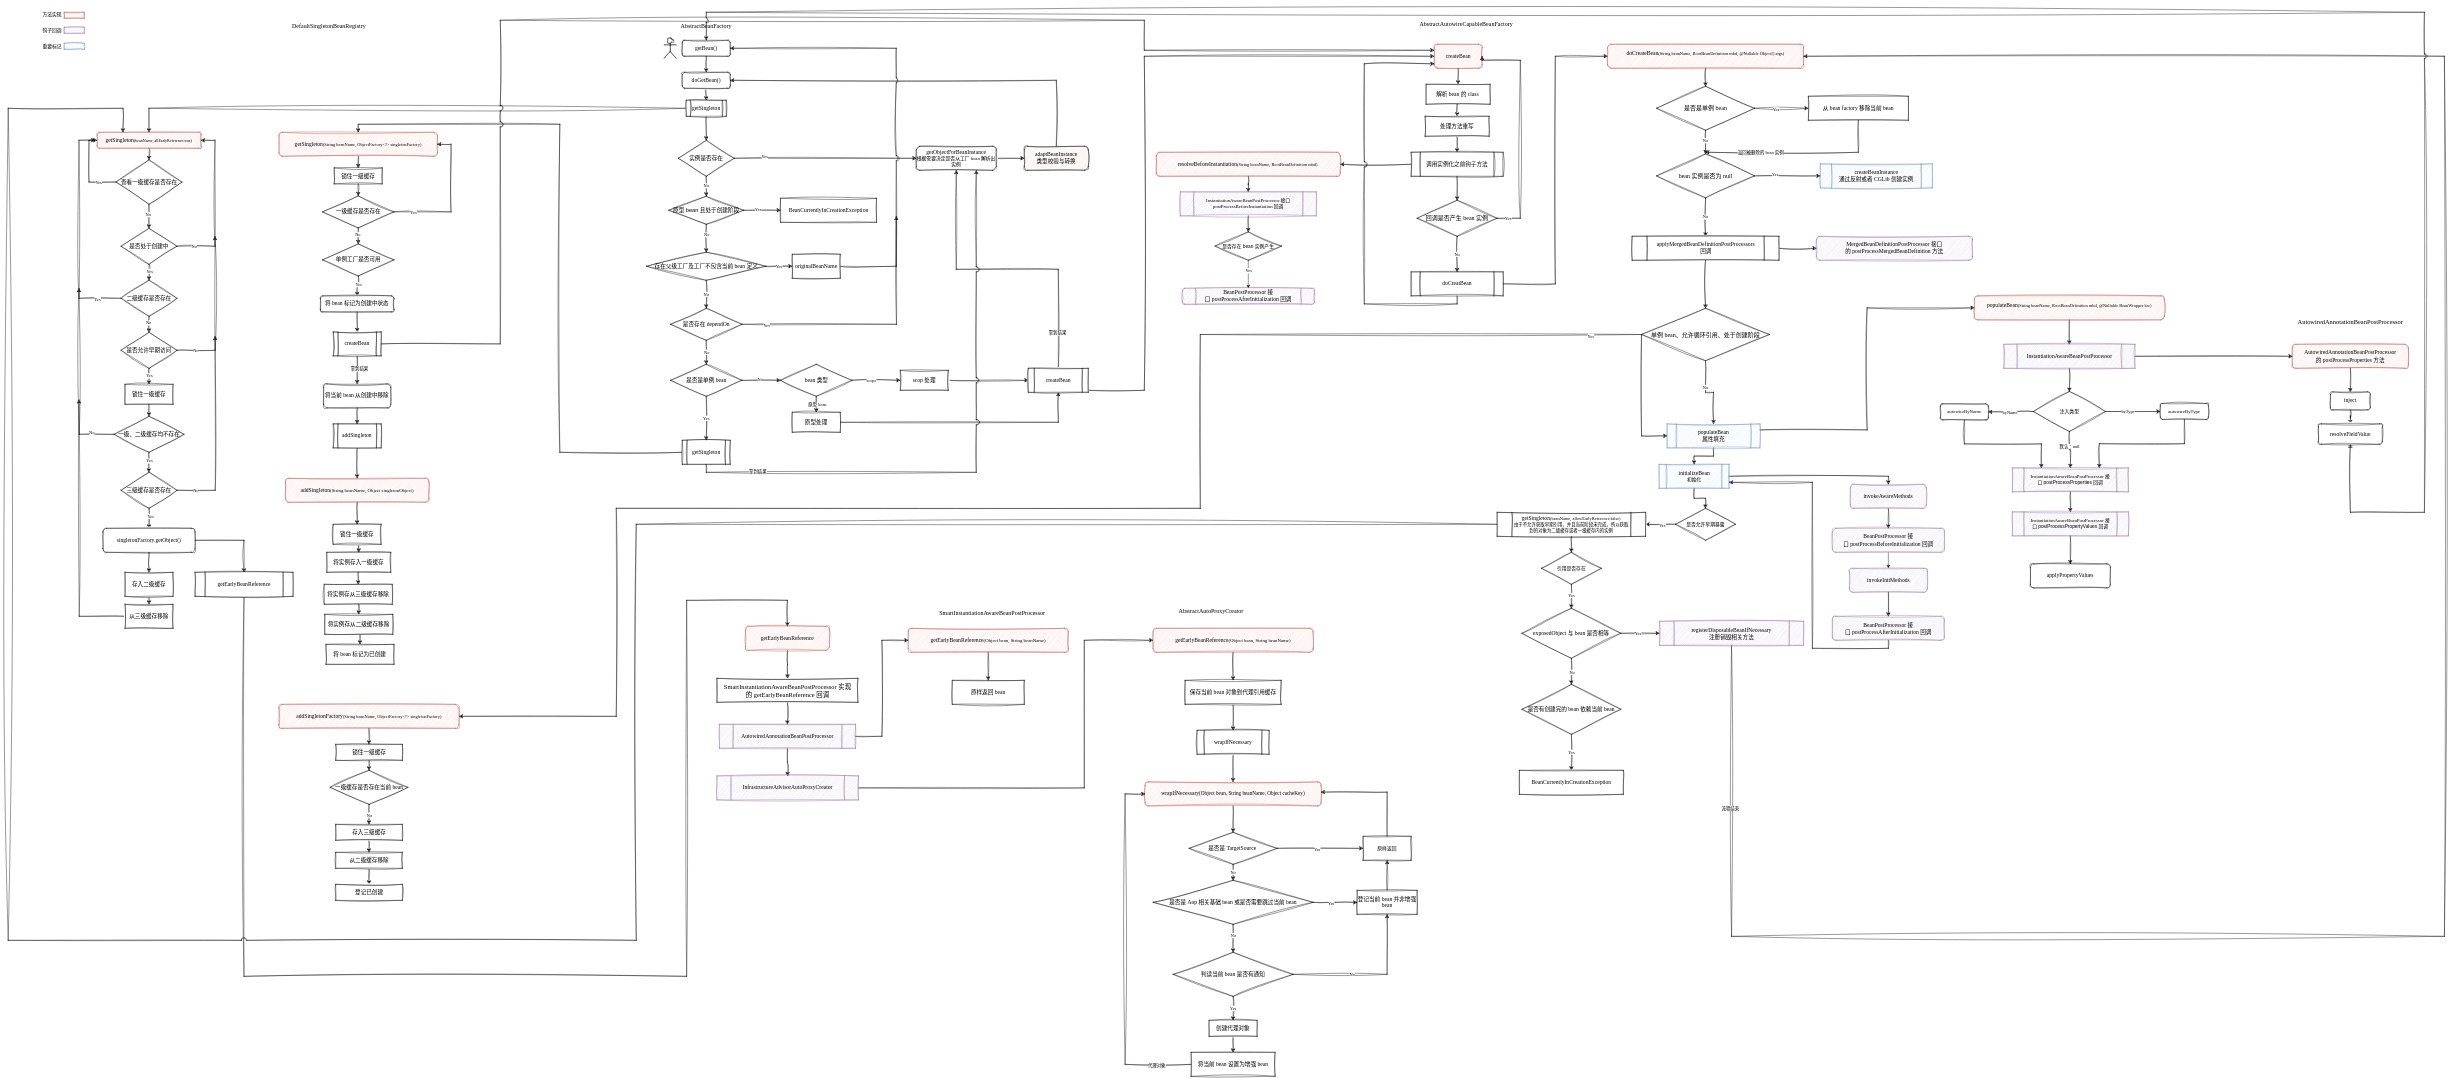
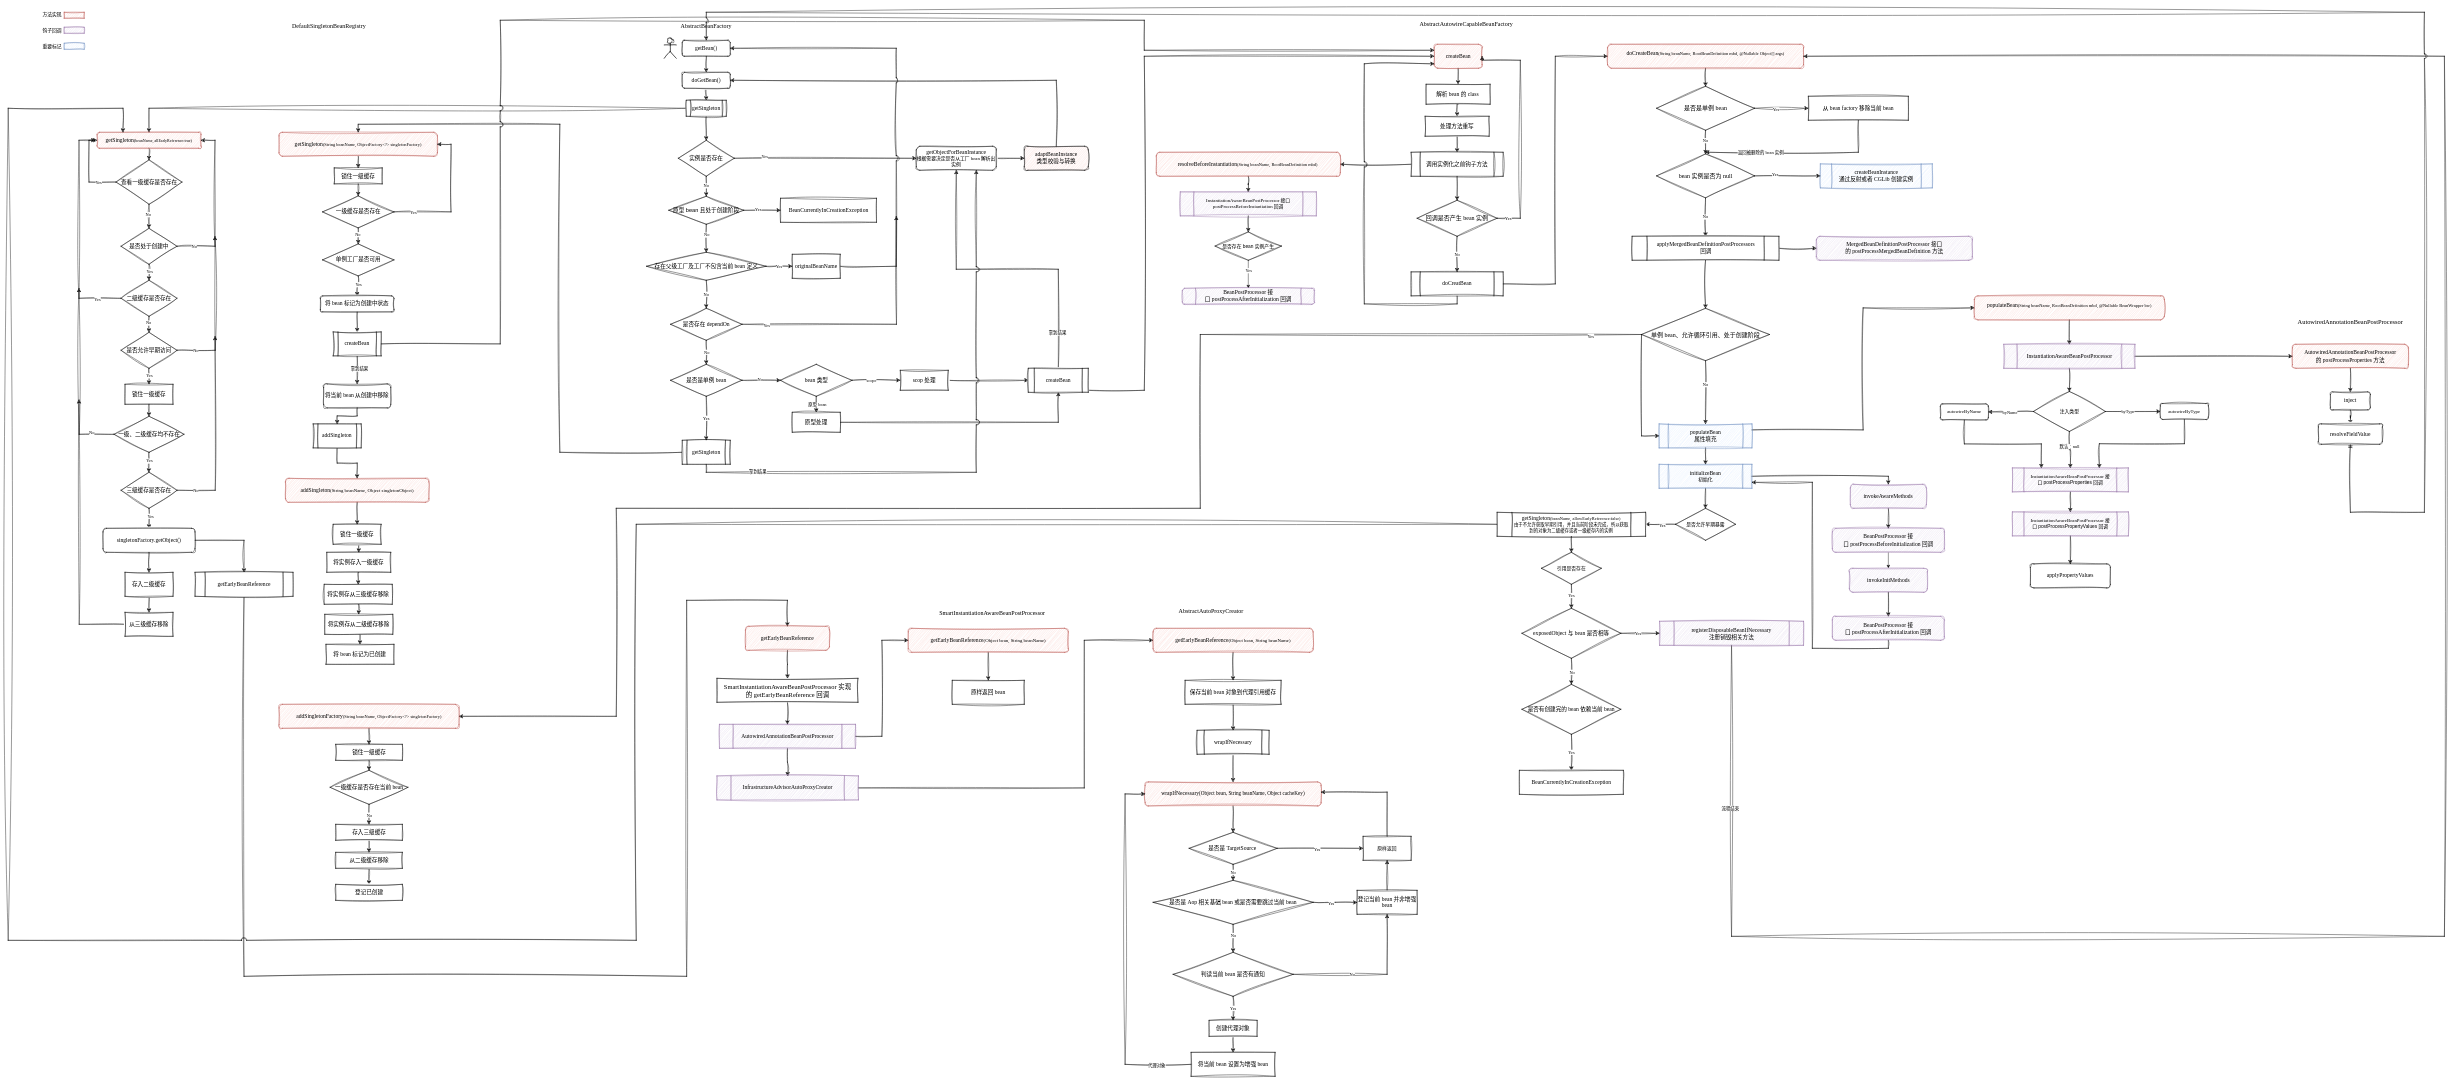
(357, 436) -> (337, 436)
(1713, 436) -> (1705, 436)
(1694, 476) -> (1705, 476)
(149, 616) -> (149, 624)
